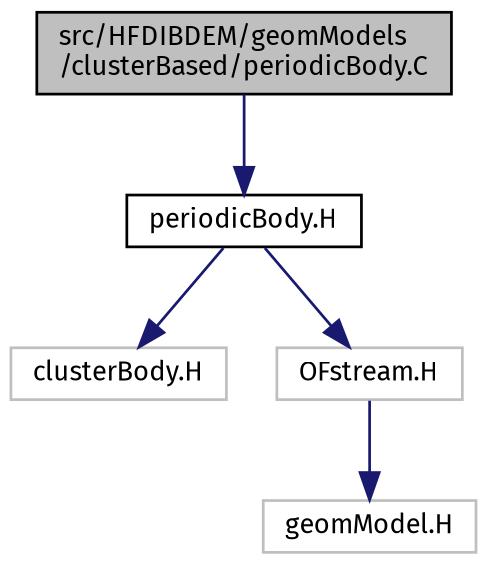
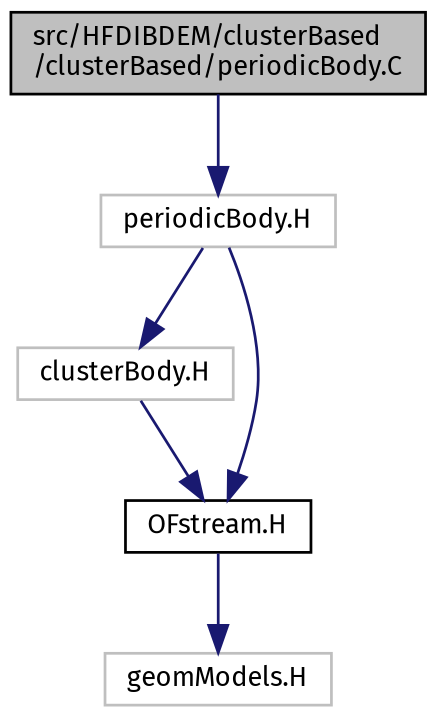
(244, 53) -> (218, 53)
(244, 221) -> (218, 221)
(370, 374) -> (218, 526)
none -> (165, 439)
(370, 526) -> (218, 679)
